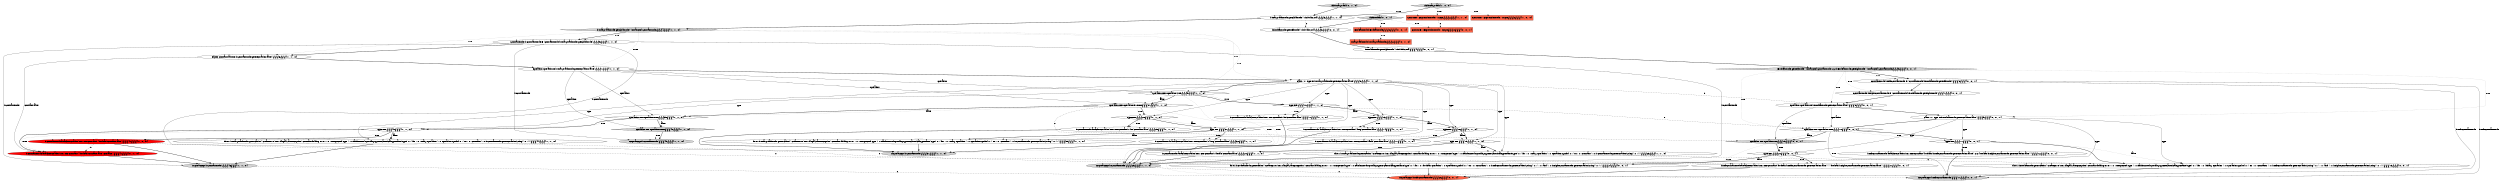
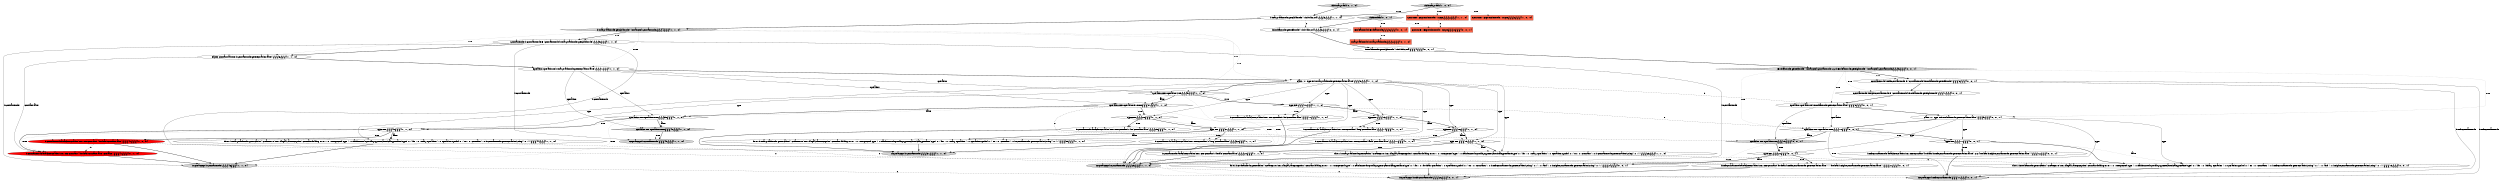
none -> (457, 159)
(1429, 178) -> (1429, 178)
